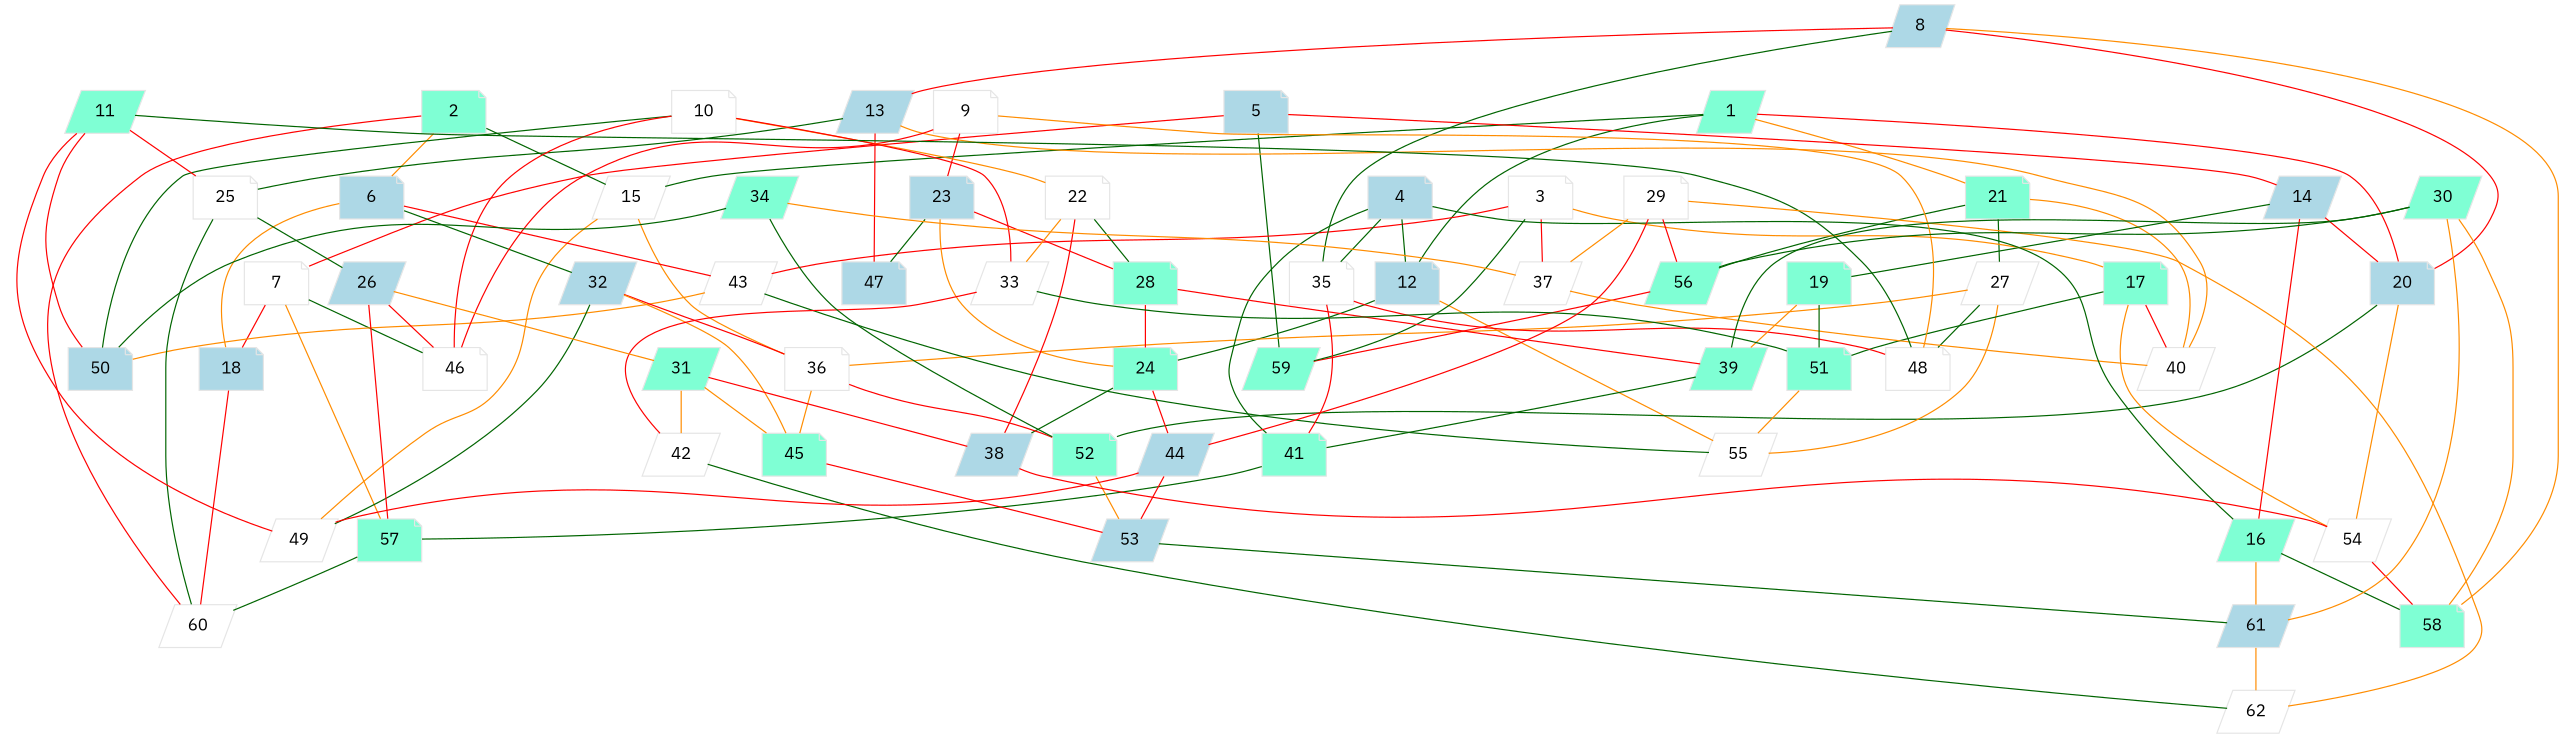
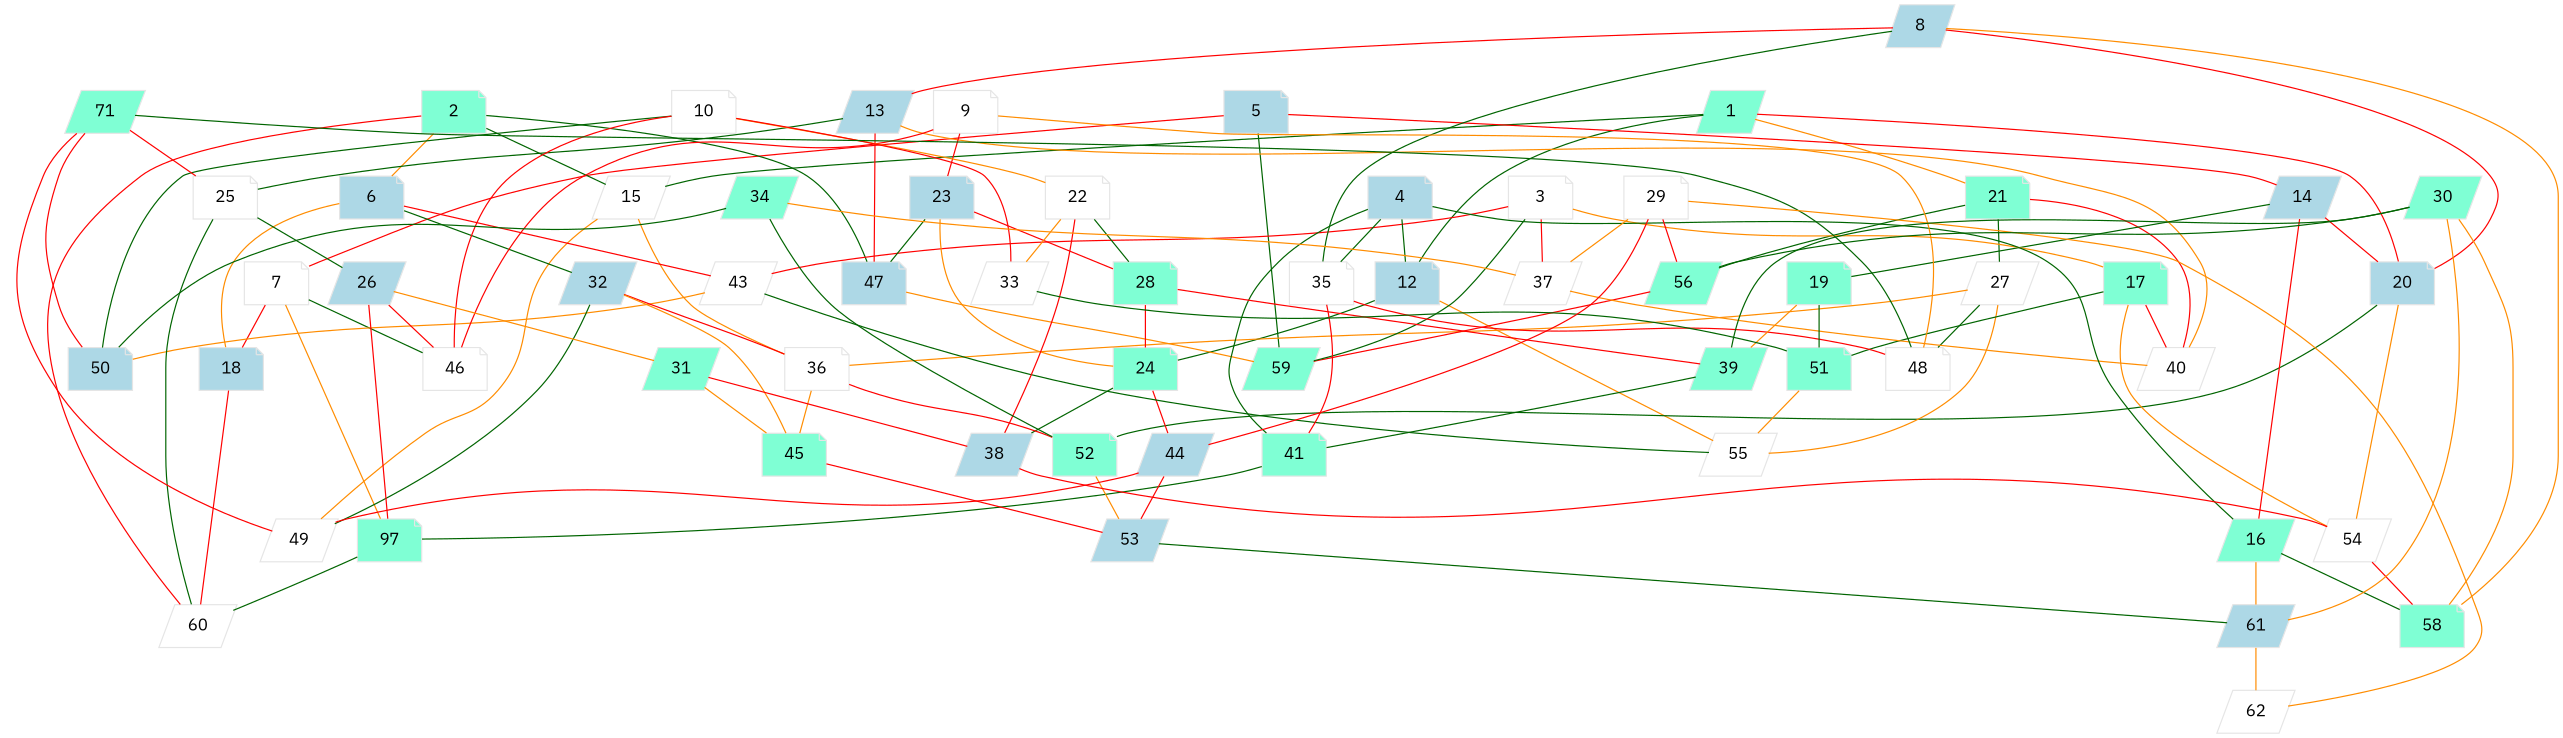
(105, 112) -> (105, 112)
none -> (805, 175)
(2161, 243) -> (2161, 243)
none -> (1080, 327)
(681, 455) -> none
(390, 540) -> (390, 540)
